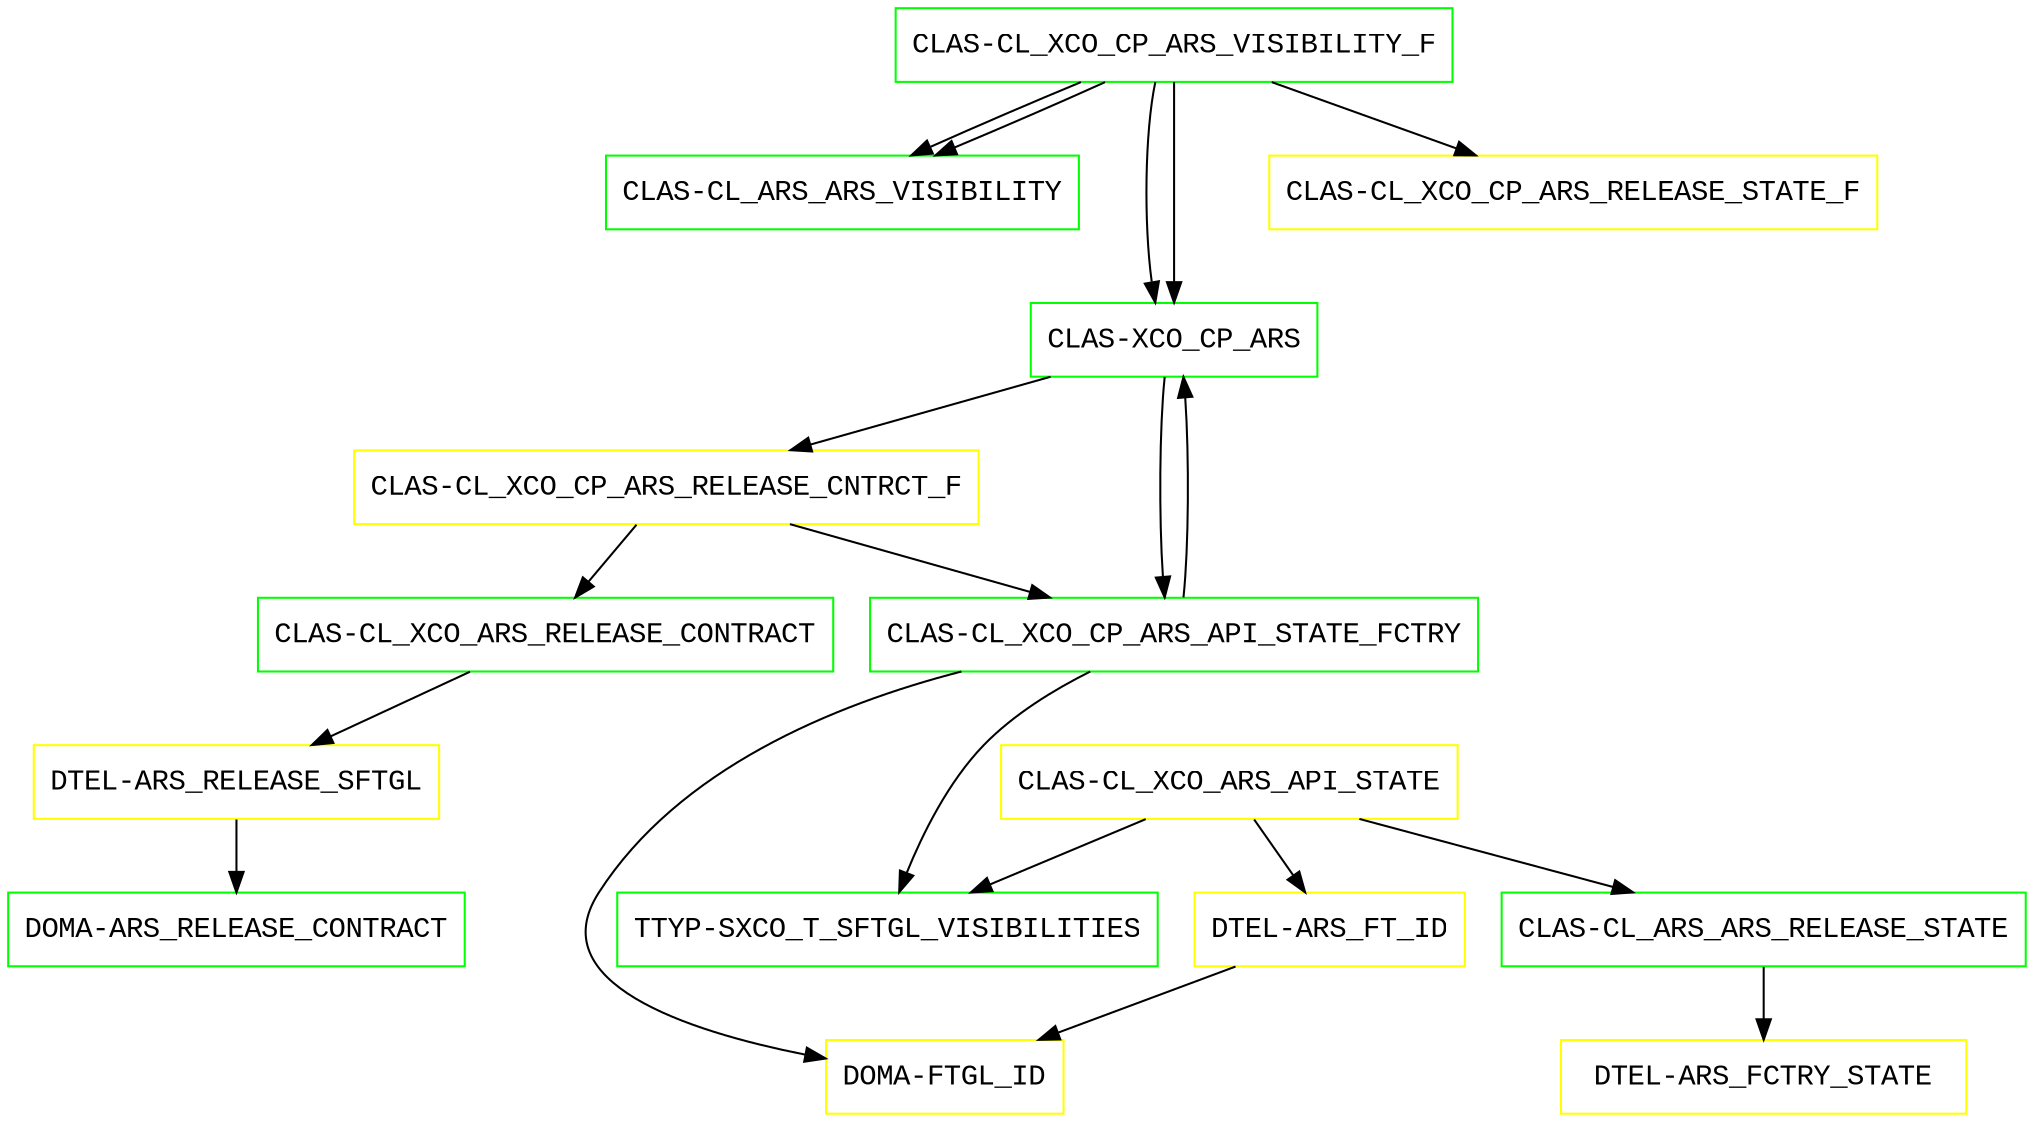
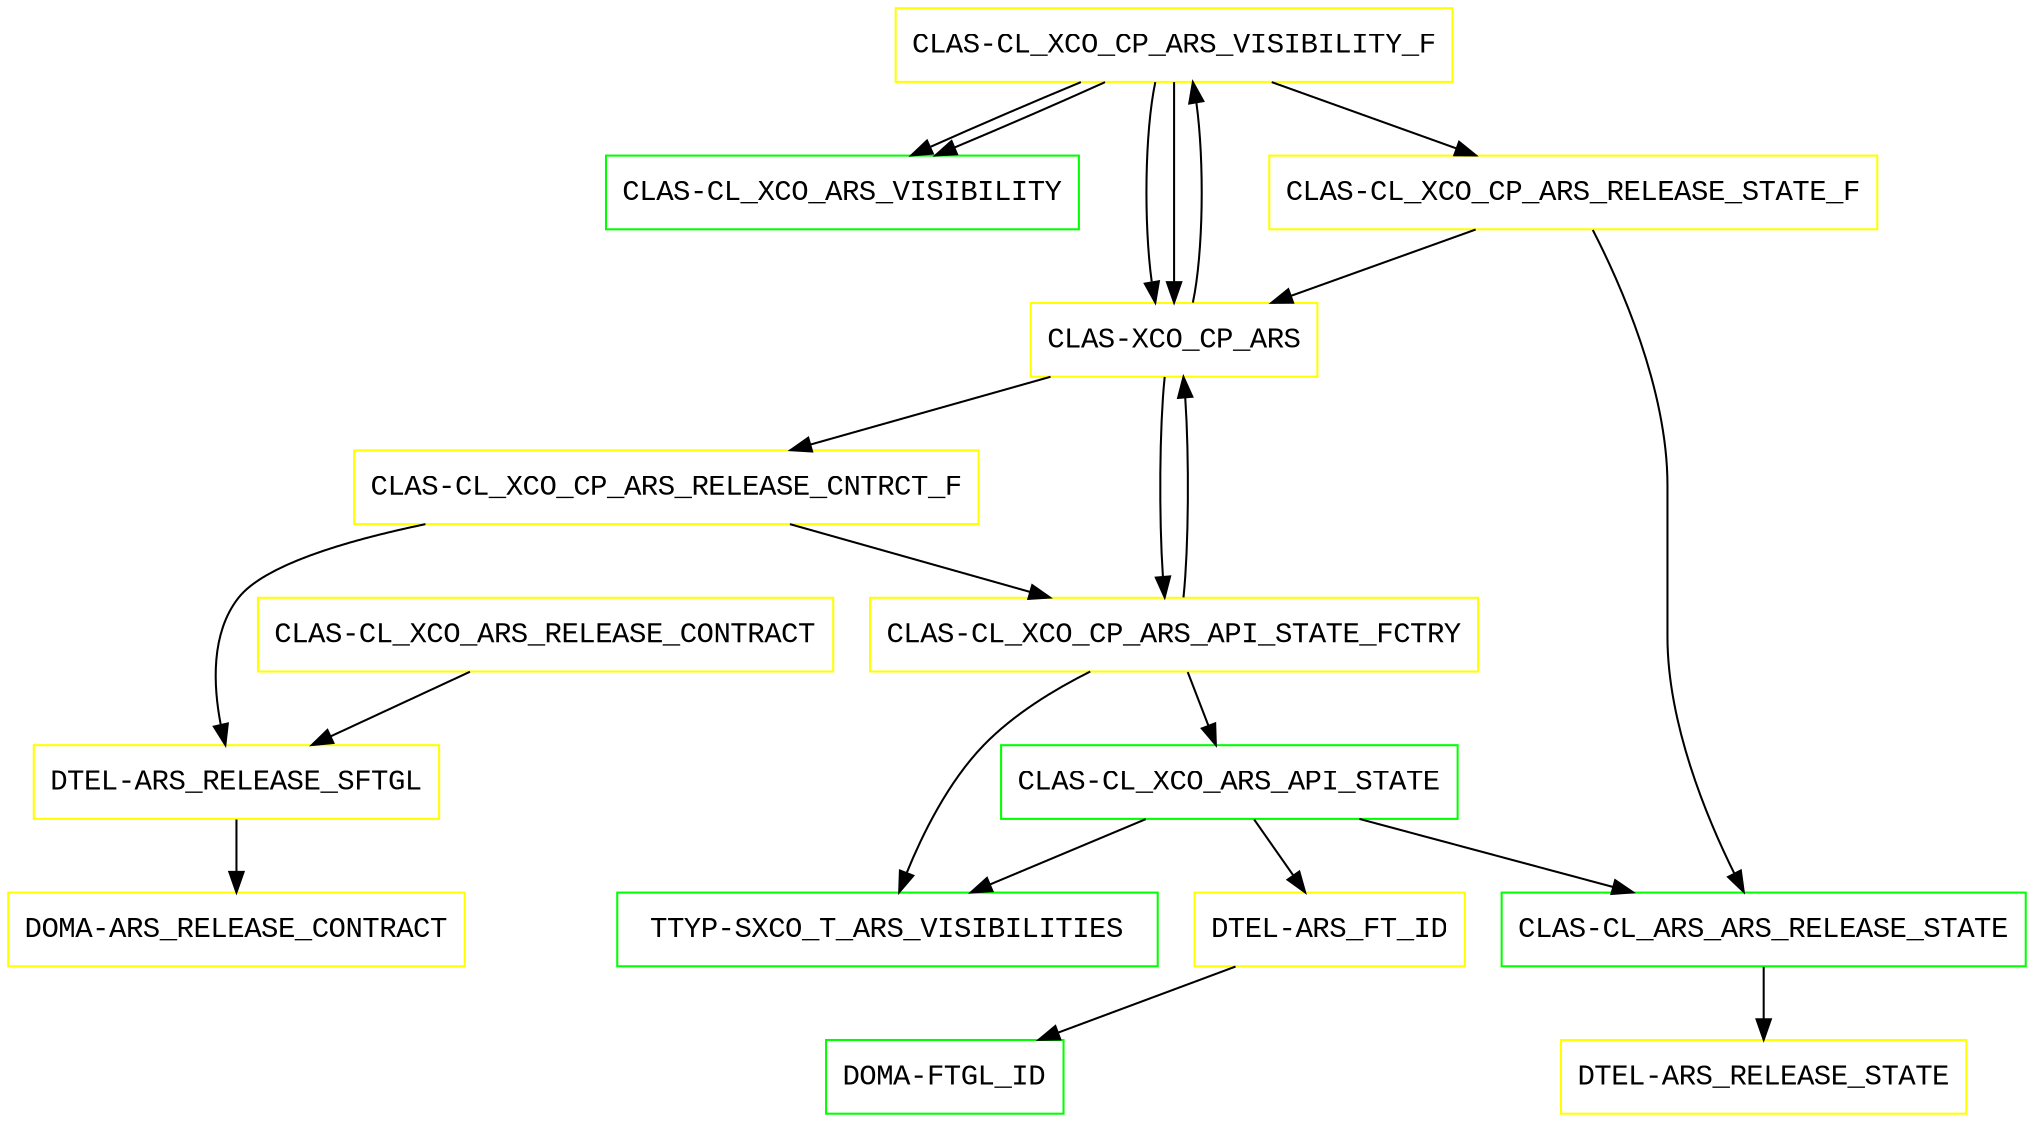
(1174, 45) -> (1174, 45)
(842, 192) -> (842, 192)
none -> (1202, 203)
none -> (1383, 263)
(1174, 340) -> (1174, 340)
none -> (1667, 551)
(613, 553) -> (266, 575)
(546, 635) -> (546, 635)
(1174, 635) -> (1174, 635)
(1229, 782) -> (1229, 782)
(638, 843) -> (1198, 699)
(236, 929) -> (236, 929)
(887, 929) -> (887, 929)
(945, 1077) -> (945, 1077)
(1764, 1077) -> (1764, 1077)
